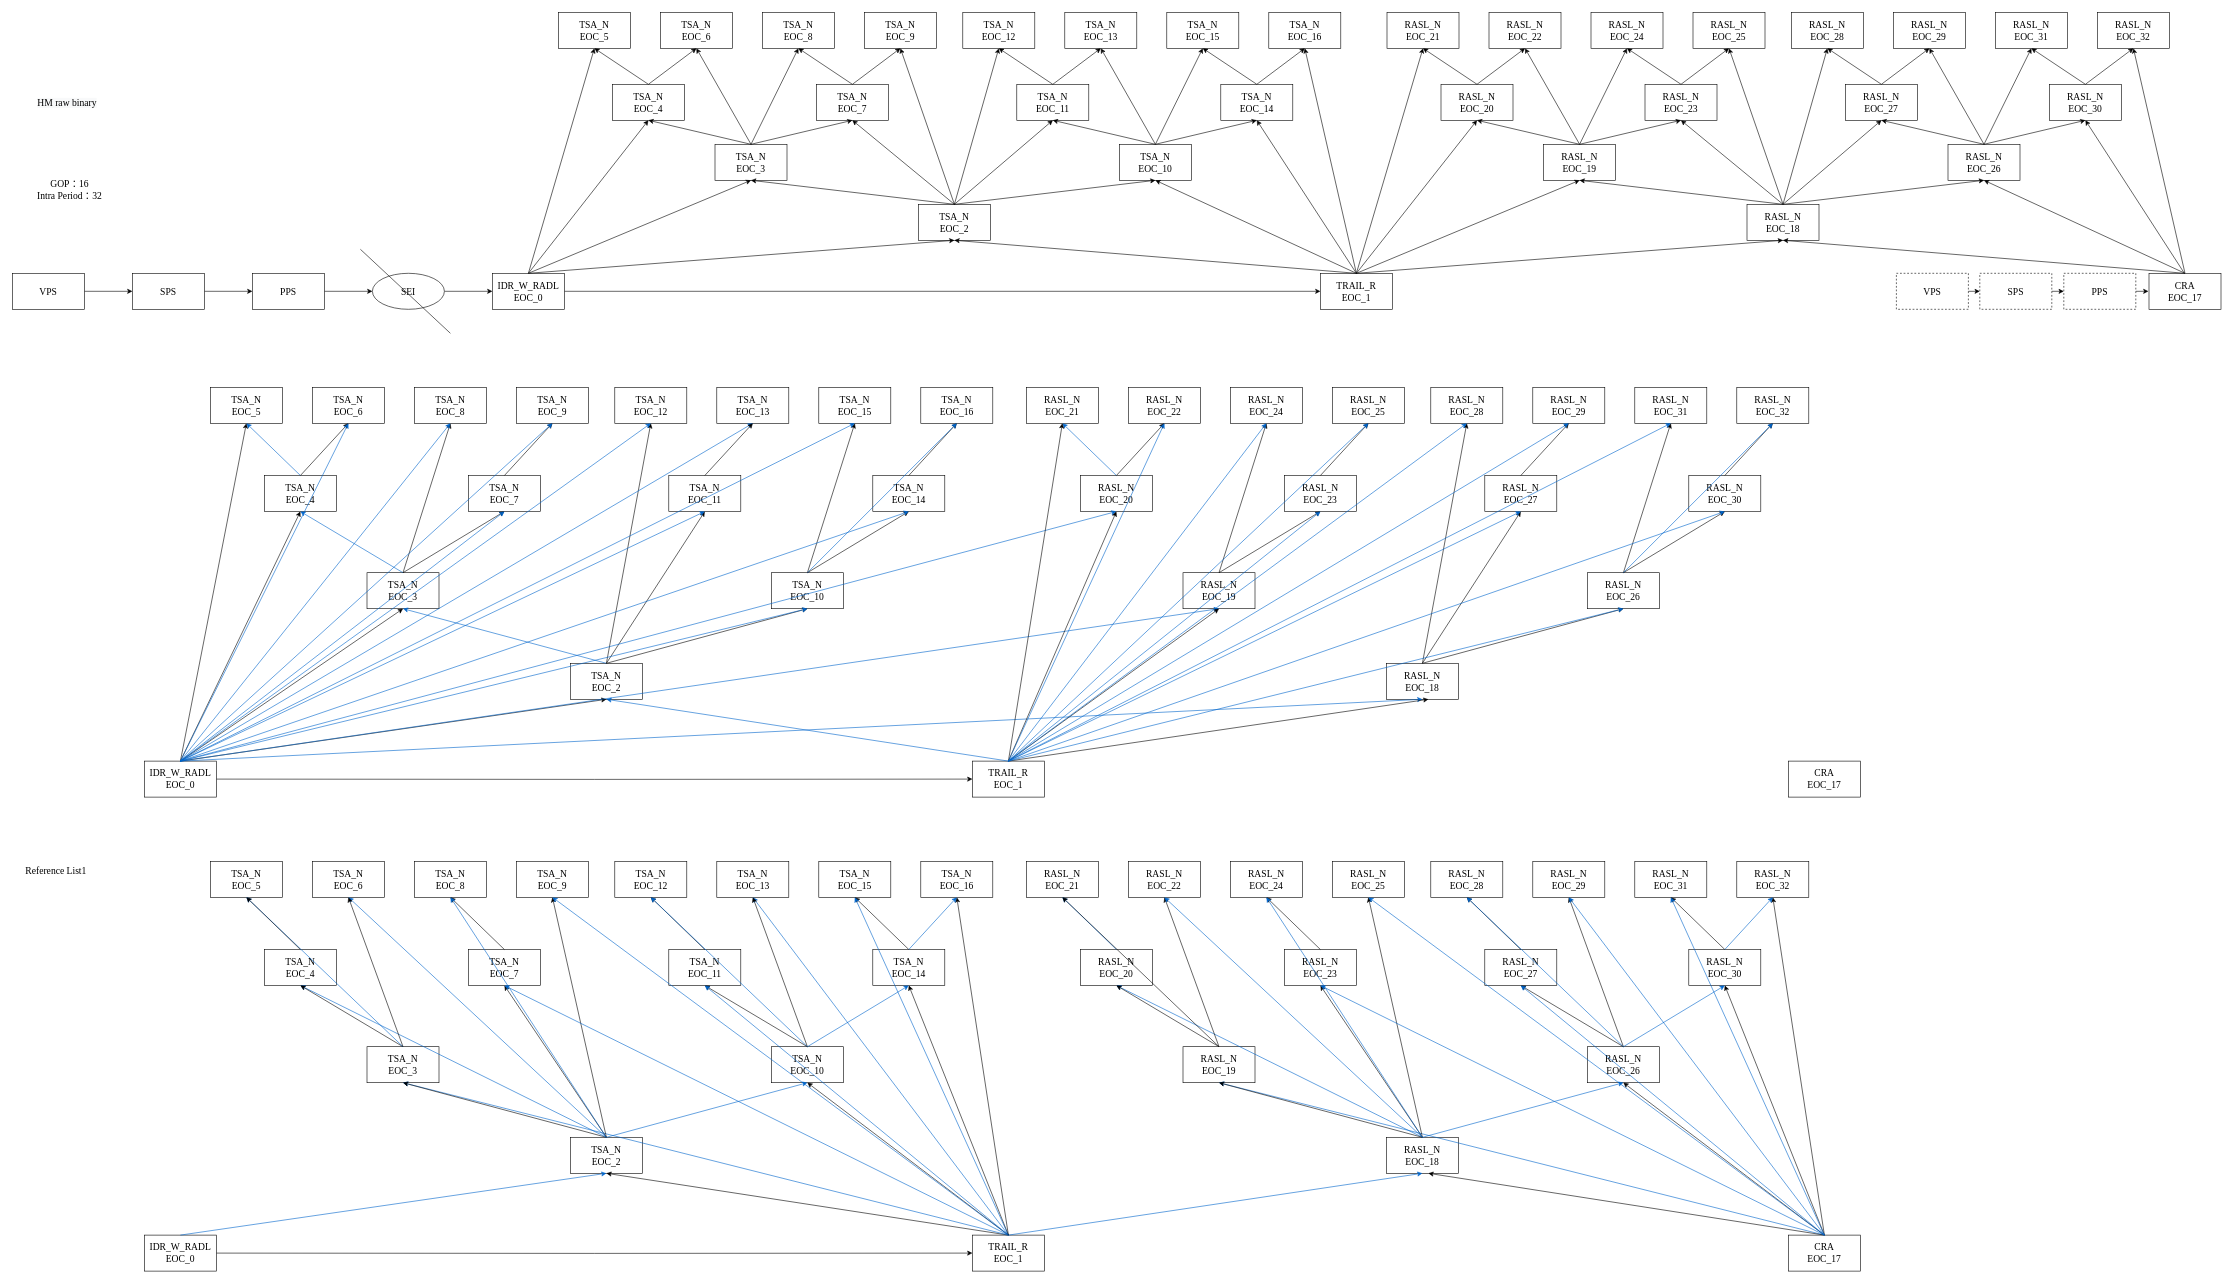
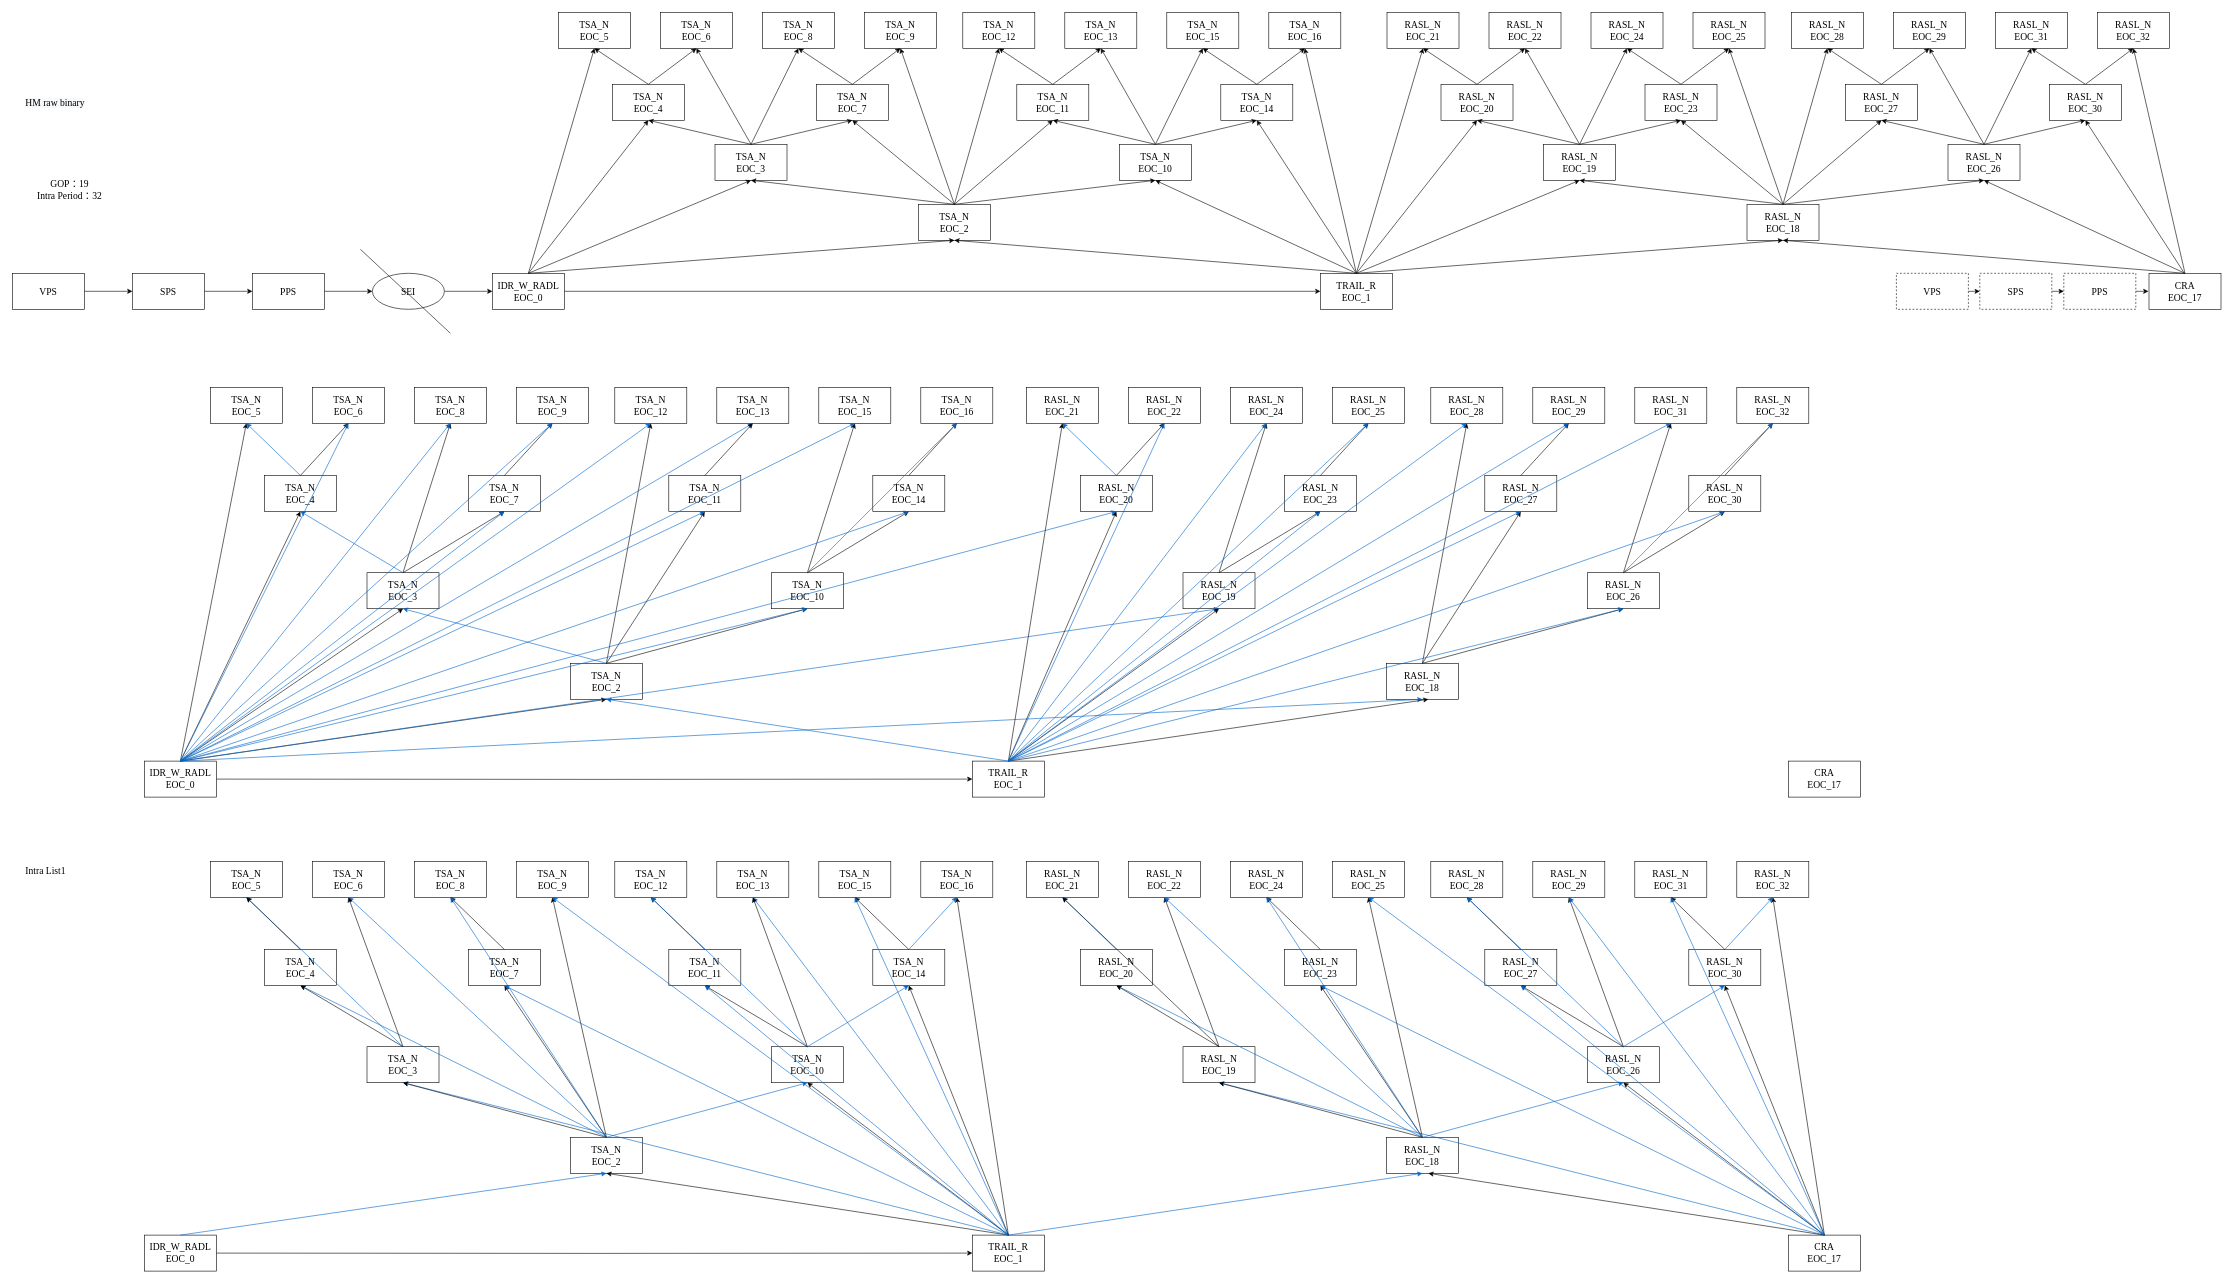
(81, 102) -> (69, 102)
(70, 189) -> (70, 189)
(63, 871) -> (53, 871)
